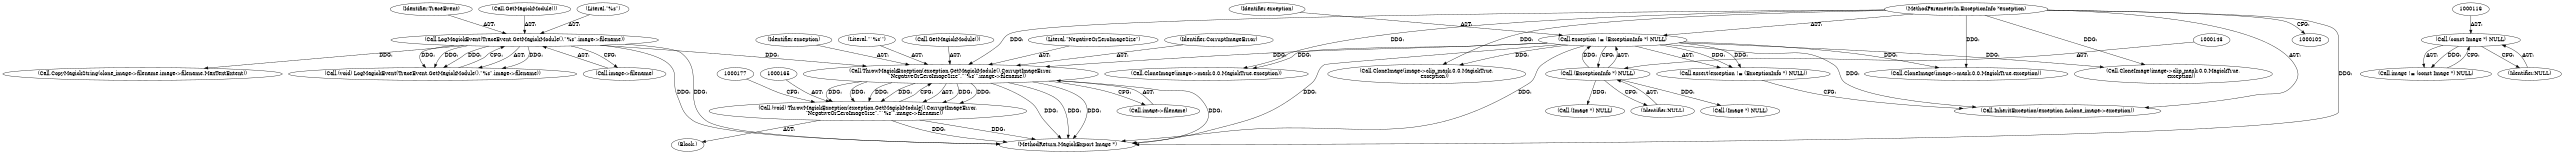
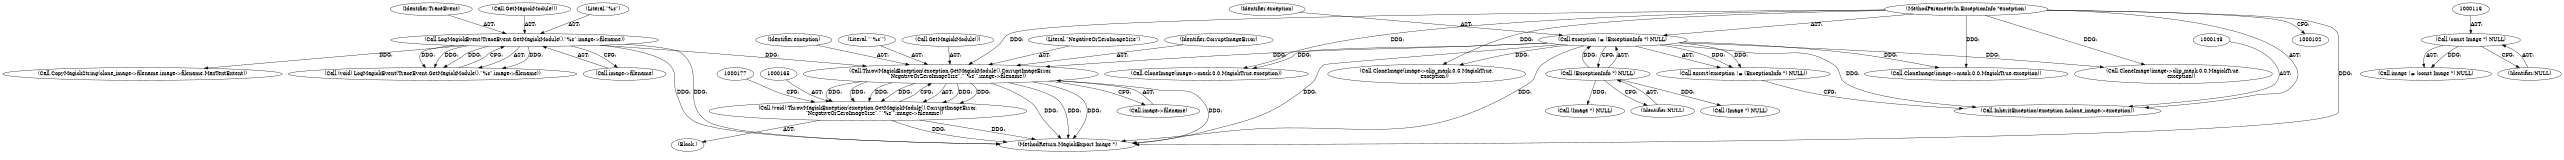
(1911, 60) -> (2241, 94)
(2460, 61) -> none
